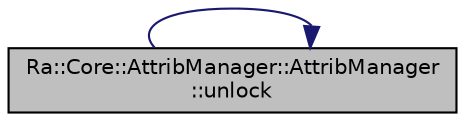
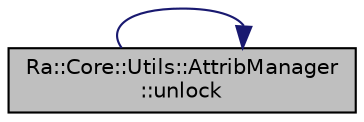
(233, 80) -> (182, 80)
